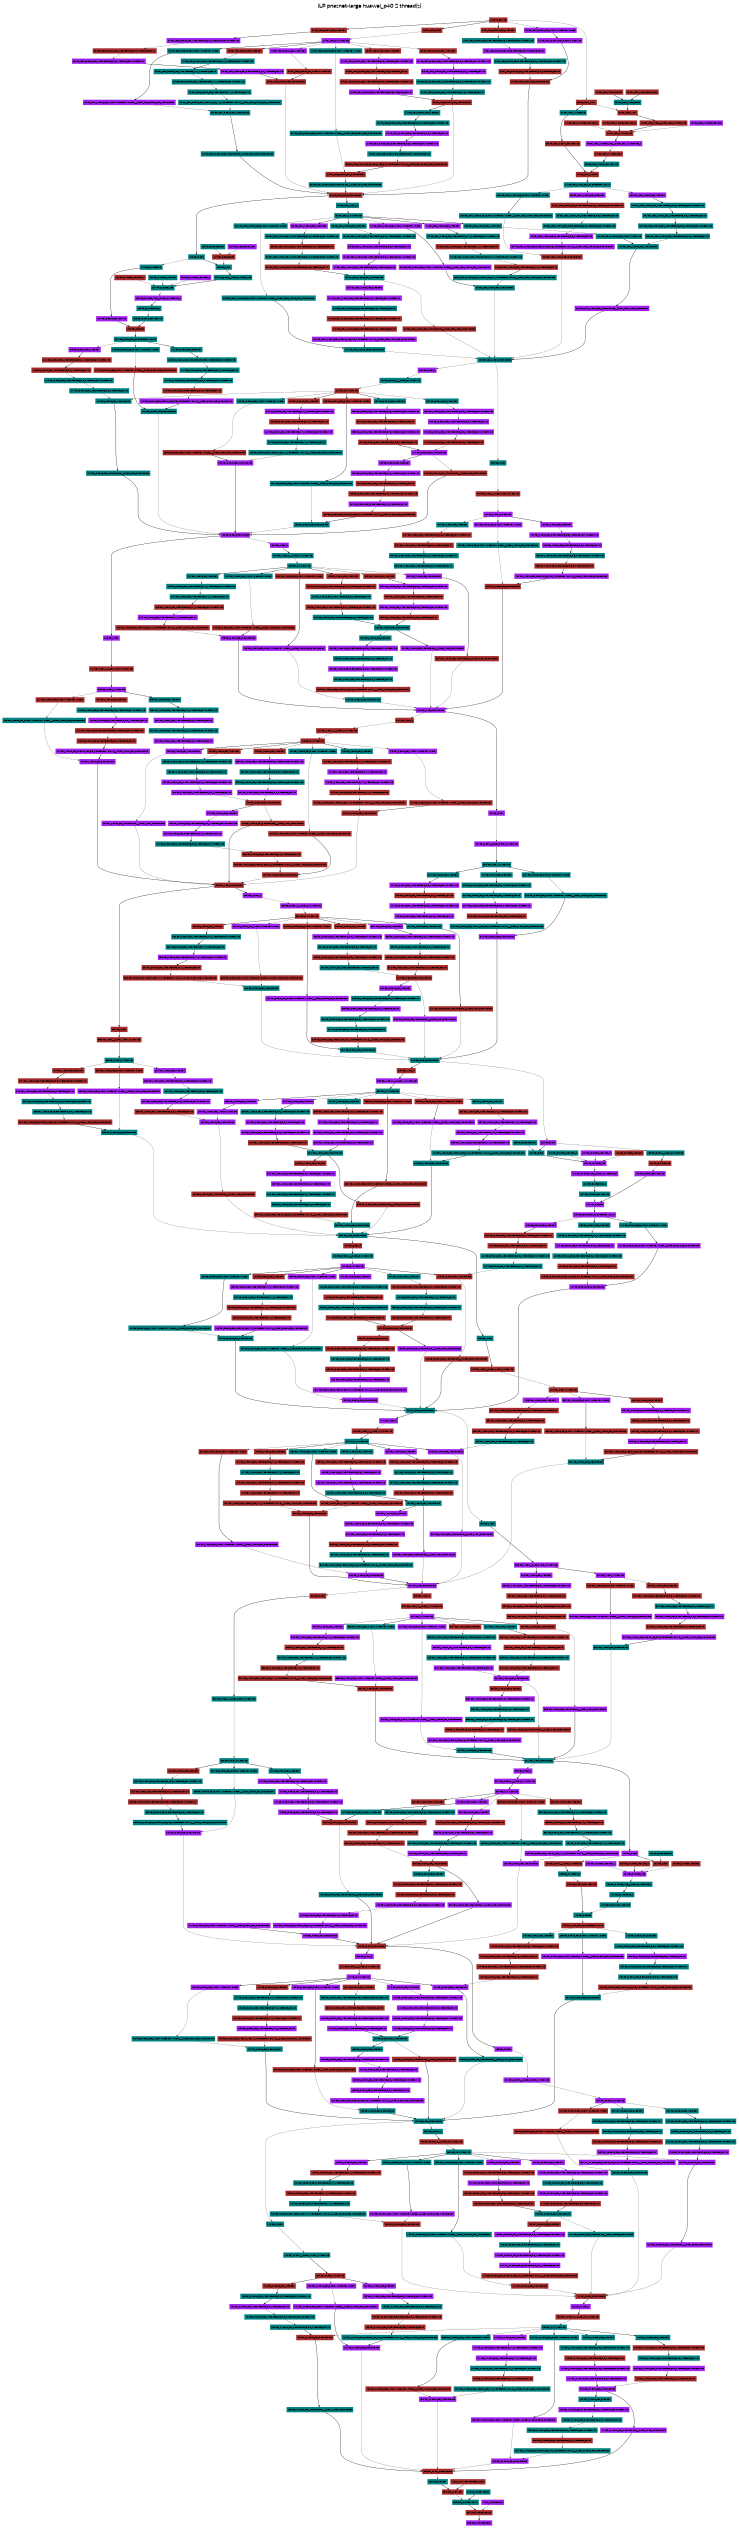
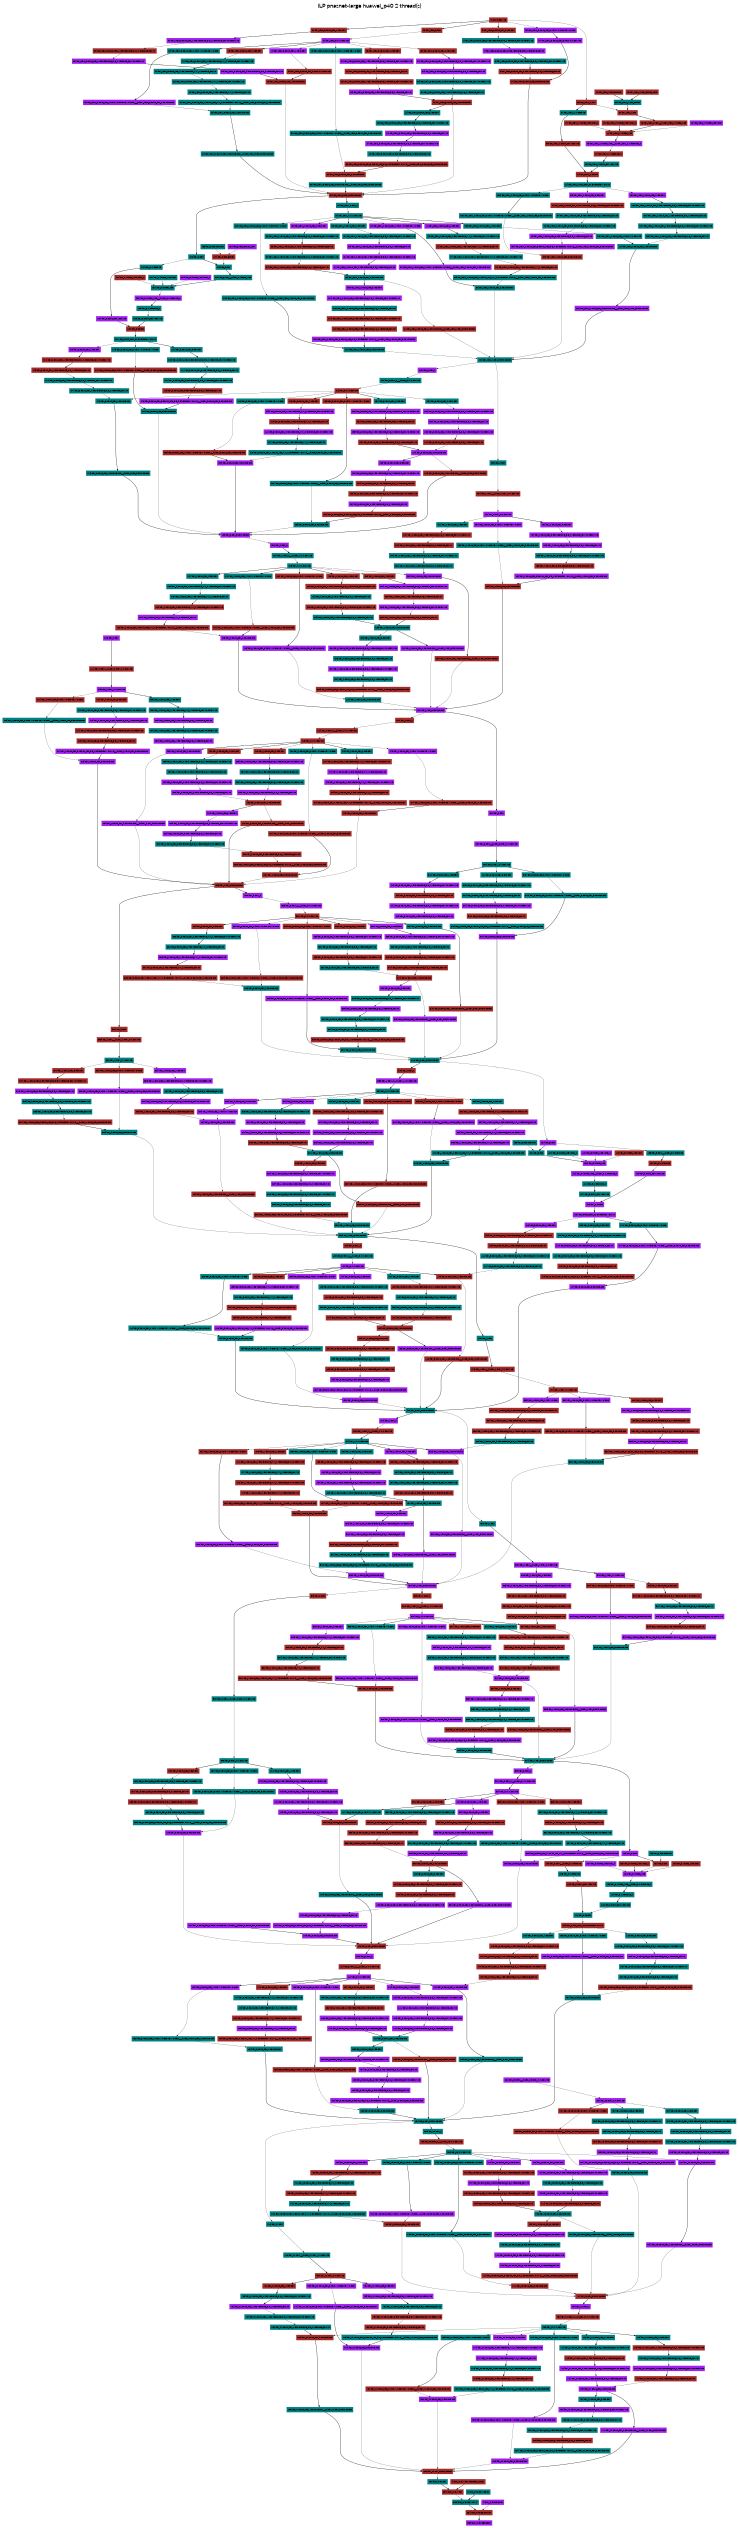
(126, 548) -> none
(253, 896) -> (253, 896)
(541, 1400) -> (541, 1400)
(378, 1621) -> (376, 1621)
(493, 1802) -> (473, 1806)
(503, 2049) -> none
